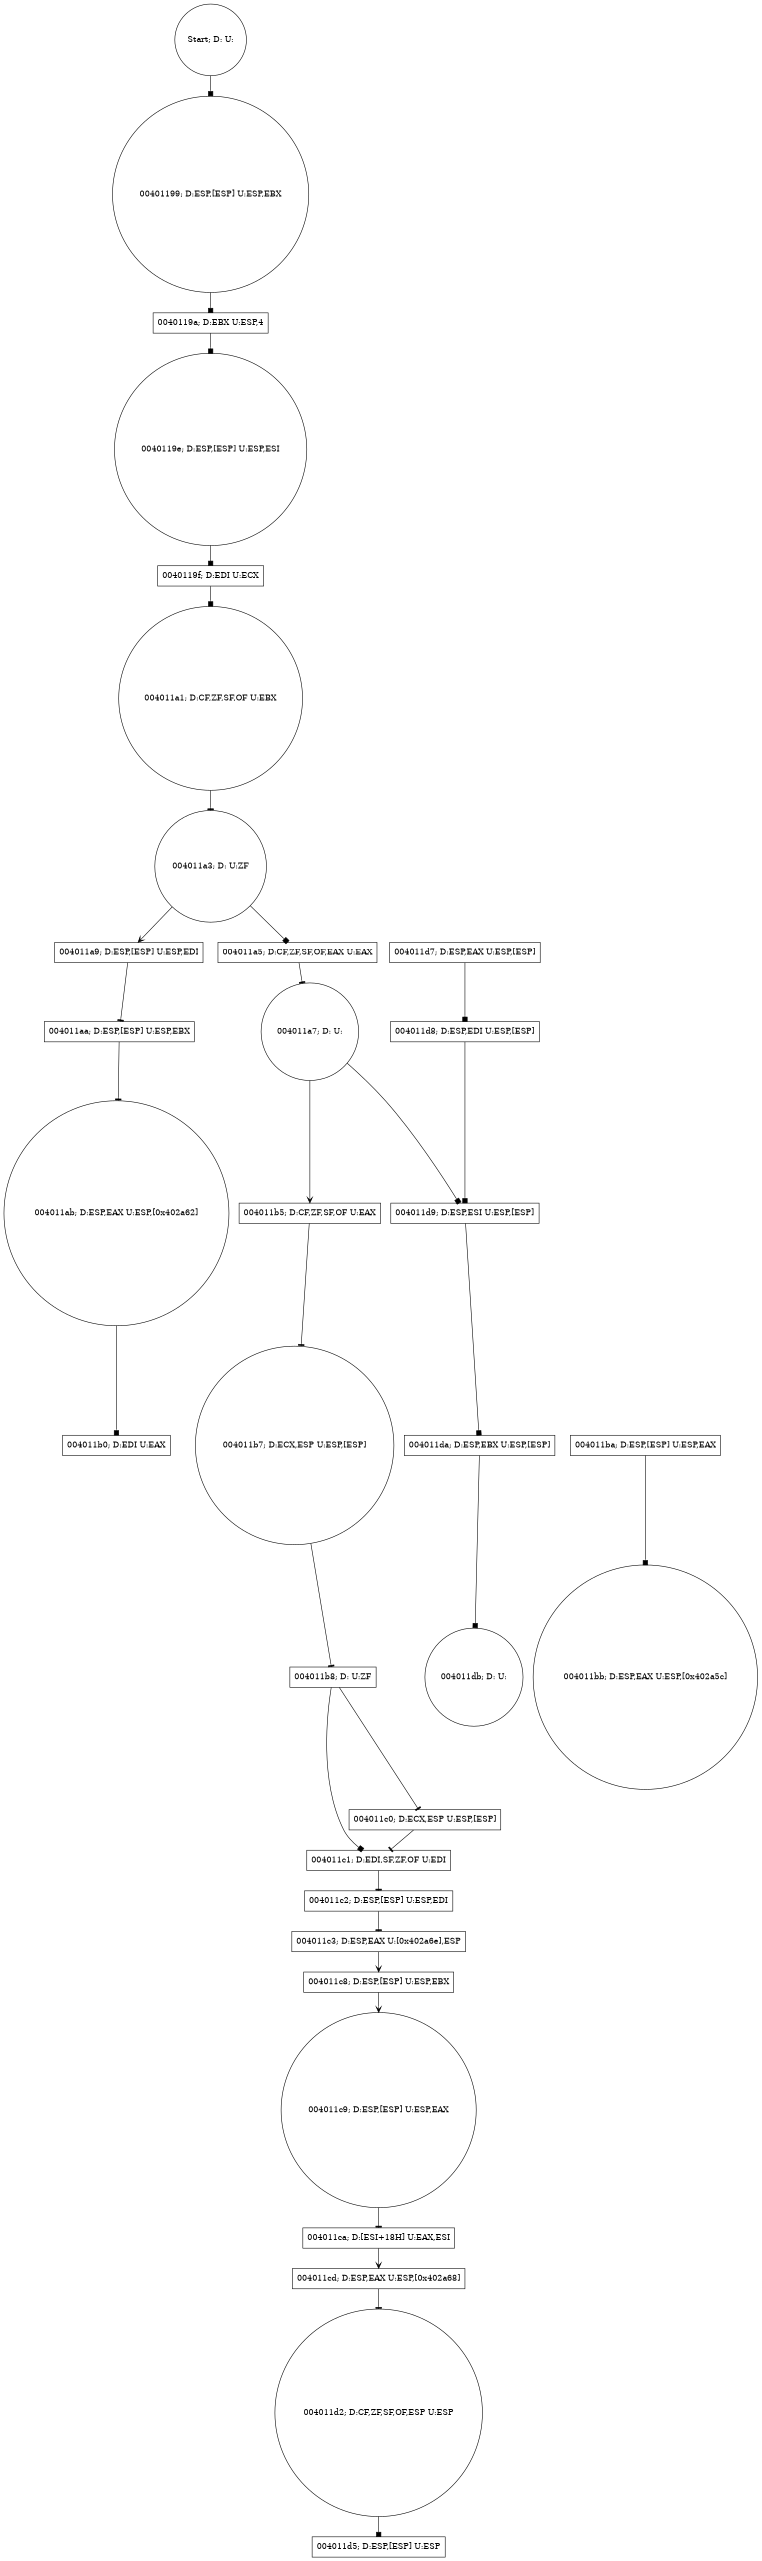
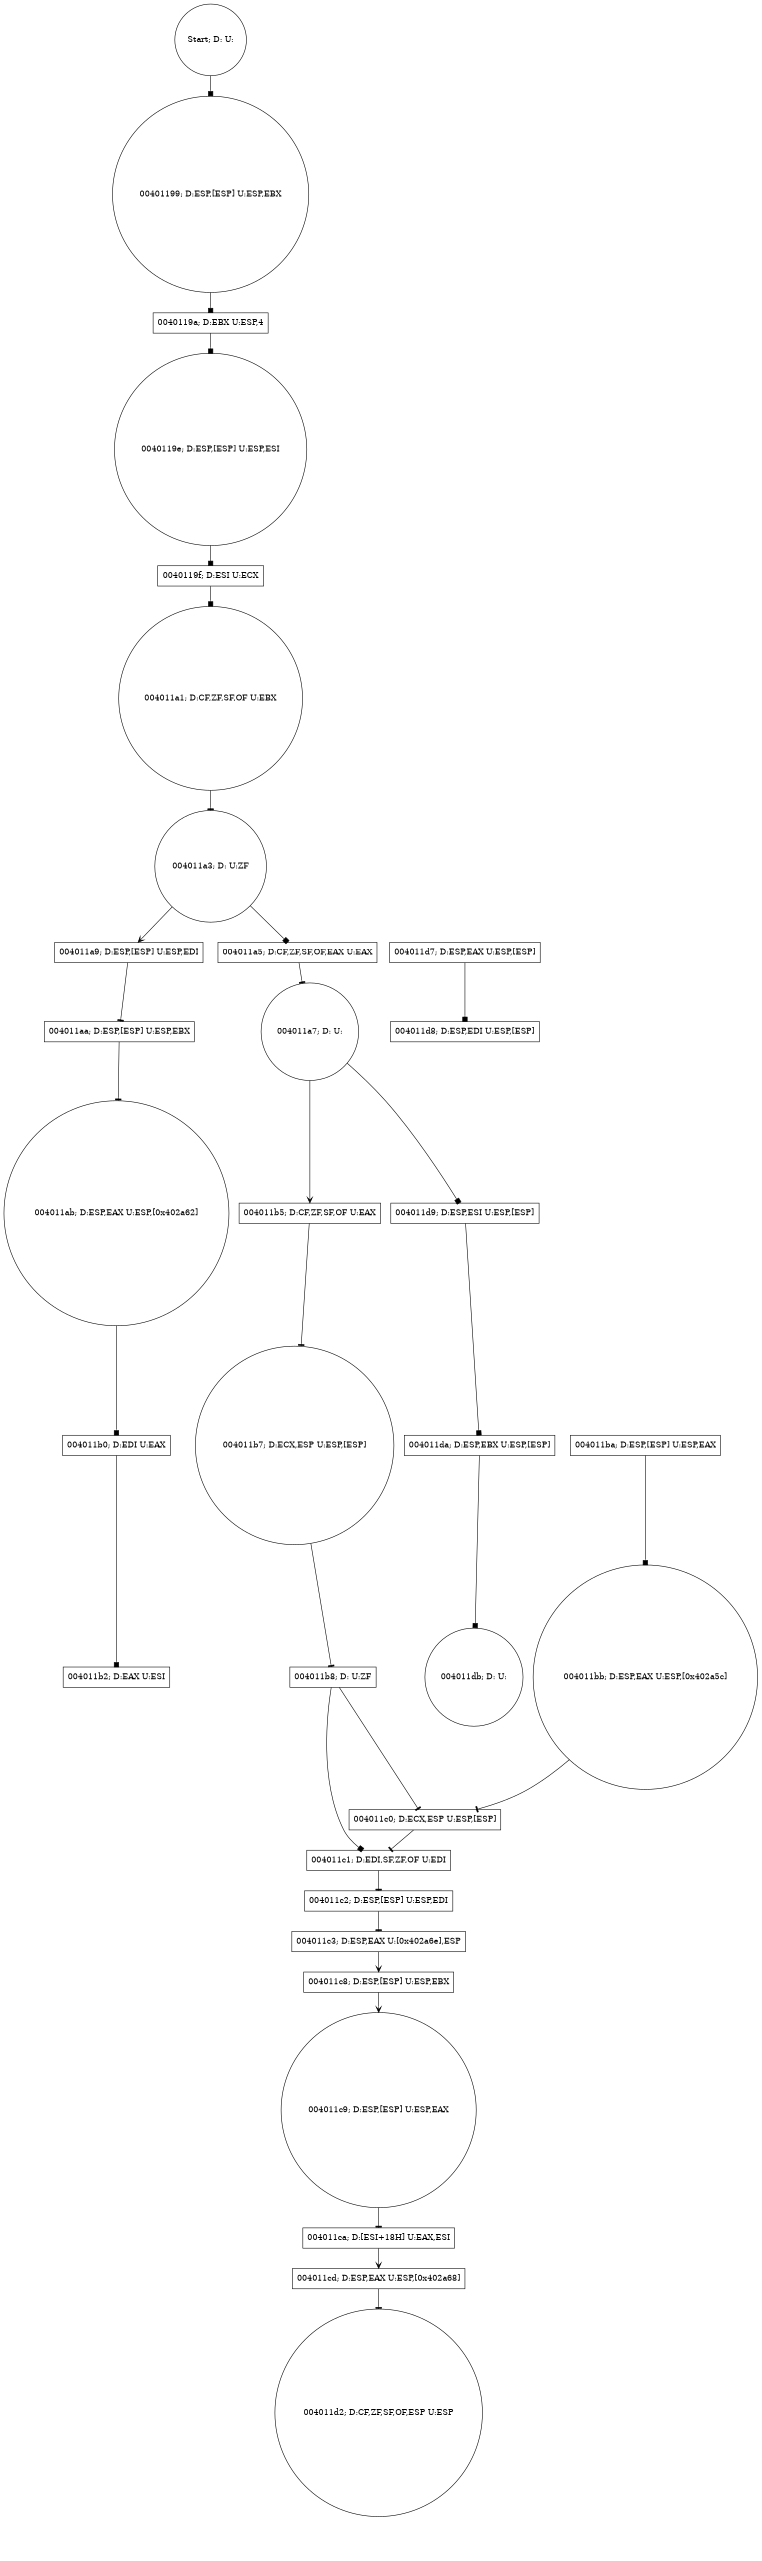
(211, 576) -> (211, 576)
(465, 1120) -> none
none -> (116, 1677)
none -> (527, 1790)
(379, 2547) -> none
